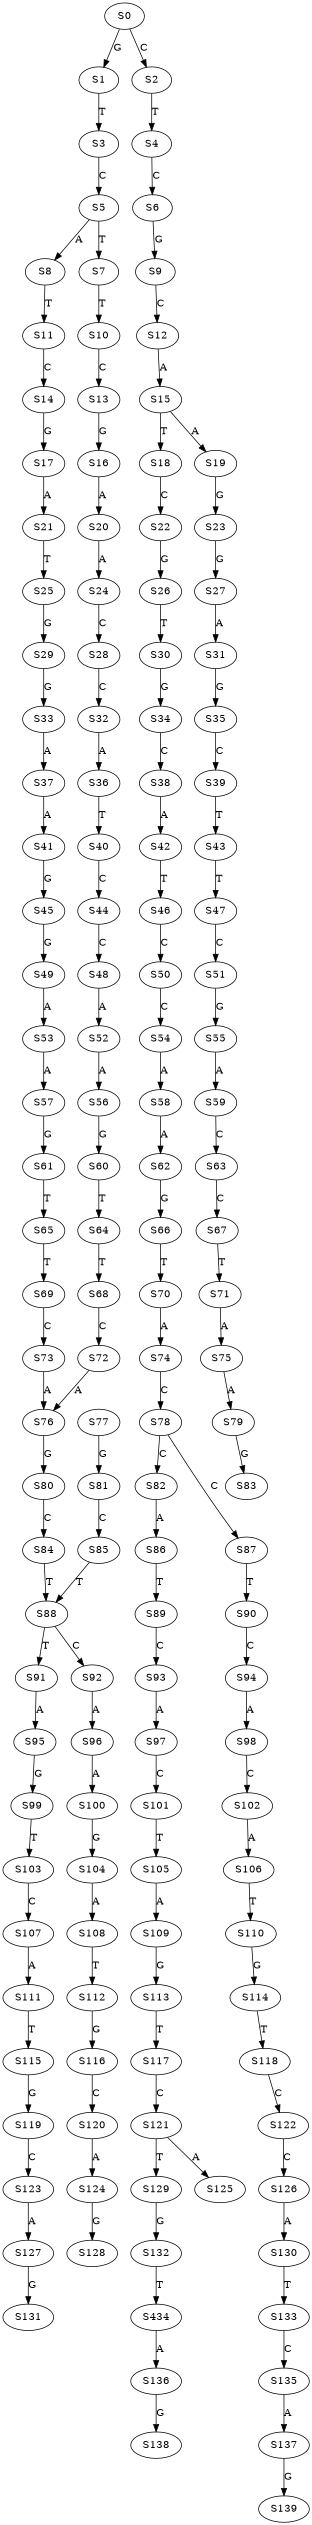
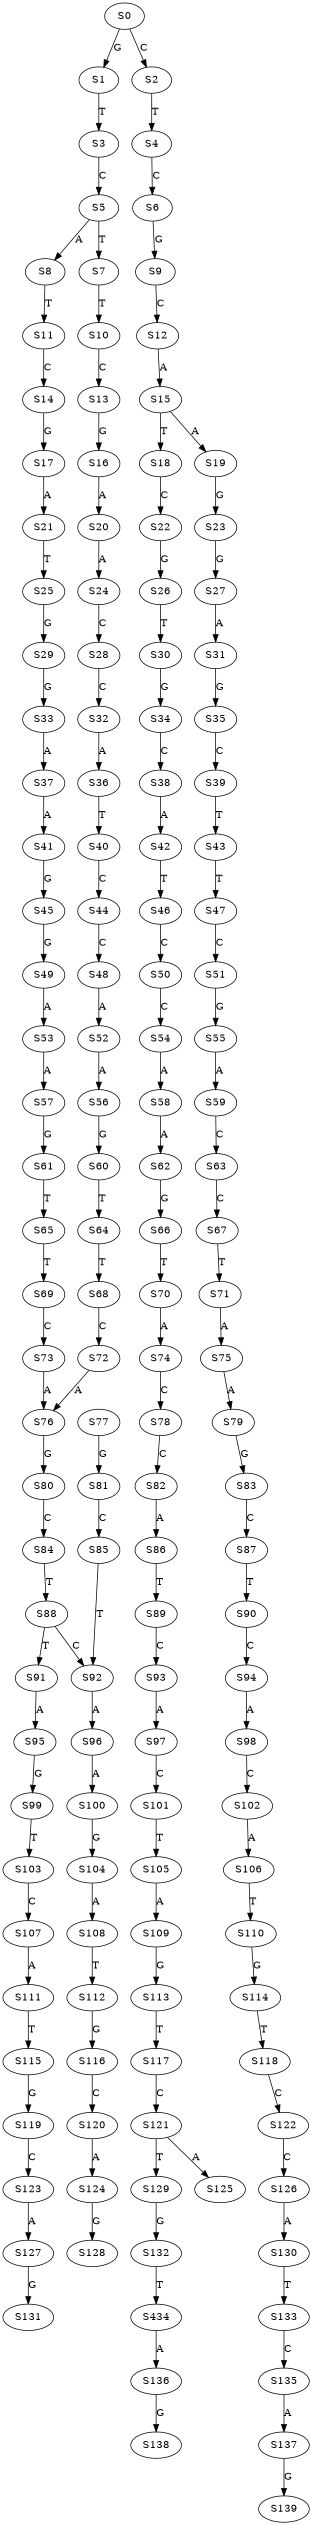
(200, 1484) -> (246, 1515)
(75, 1579) -> (96, 1610)
